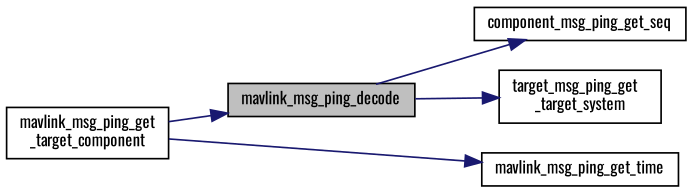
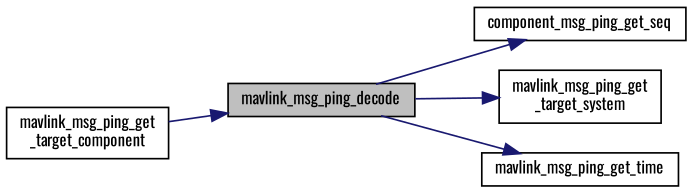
(580, 97) -> (580, 97)
(317, 150) -> (443, 132)
